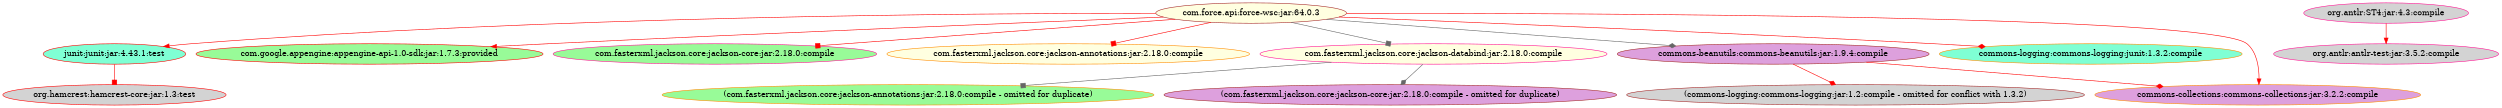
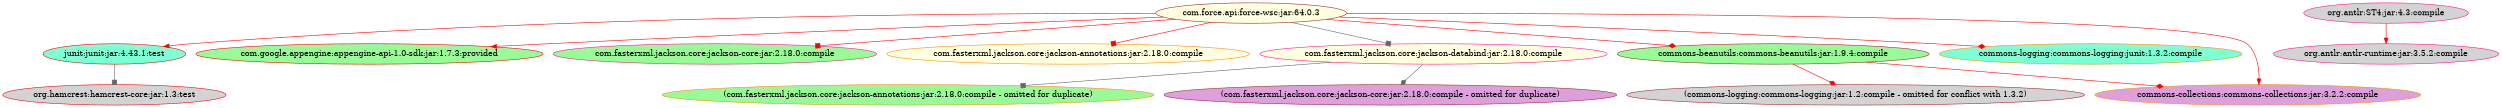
(1498, 32) -> (1498, 32)
(1773, 54) -> (1773, 54)
(2386, 54) -> (2386, 54)
(114, 72) -> (114, 72)
